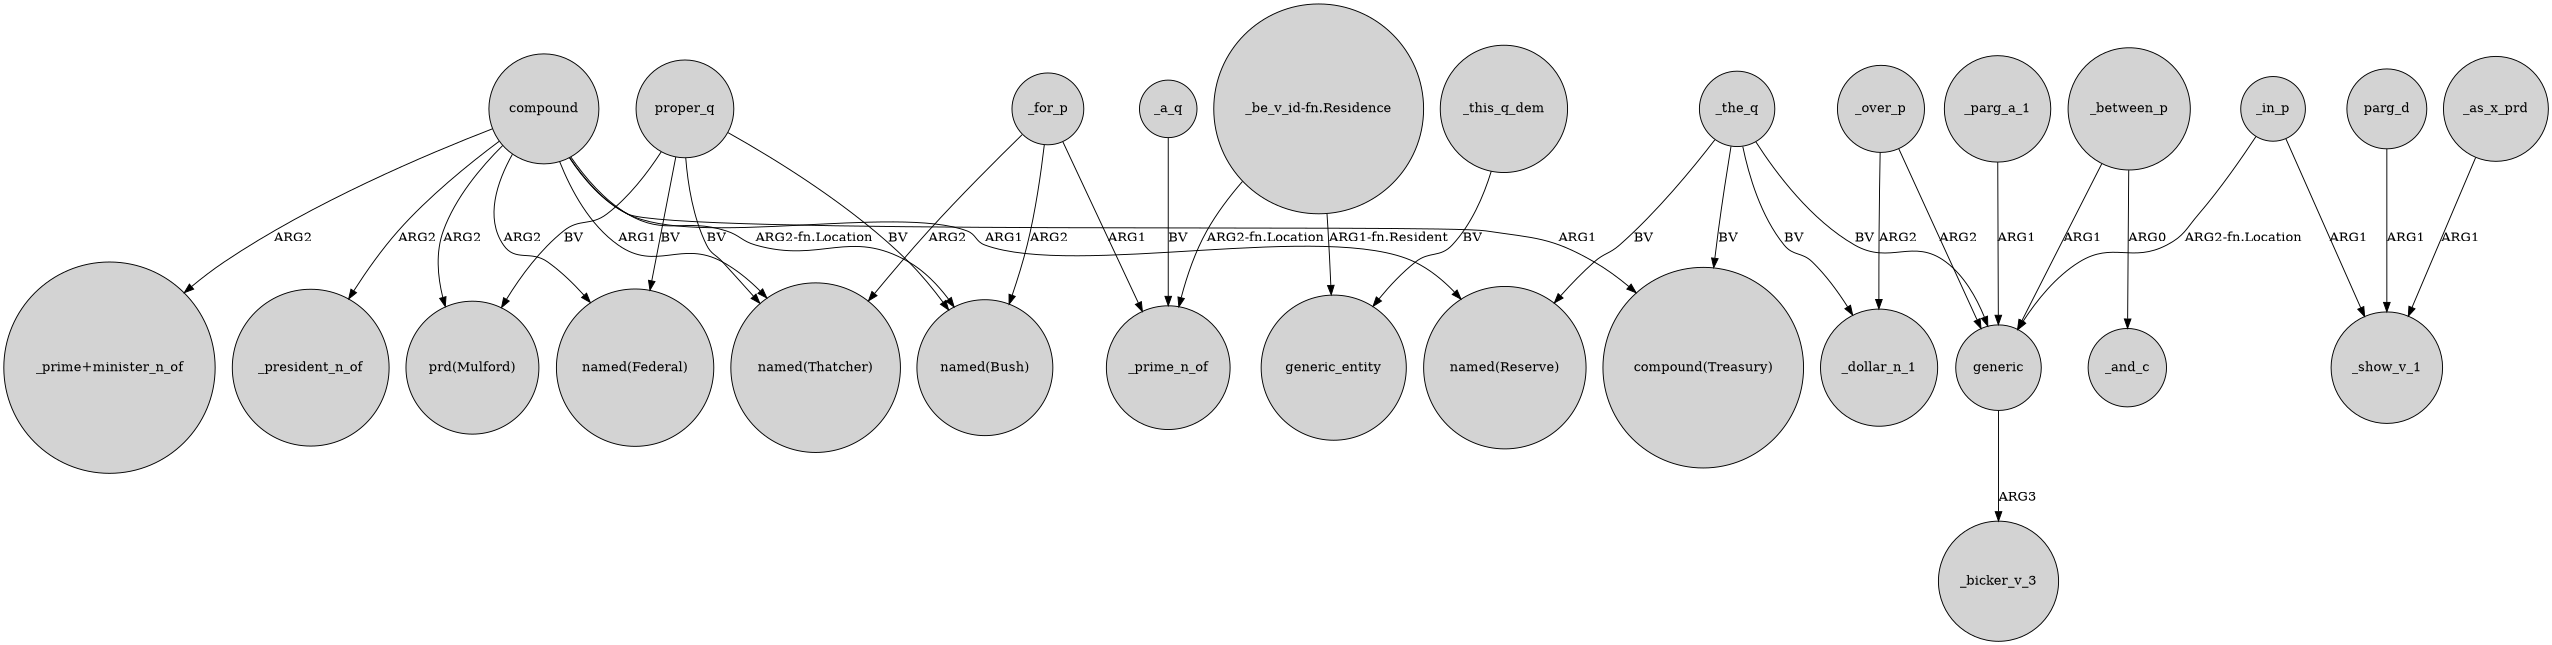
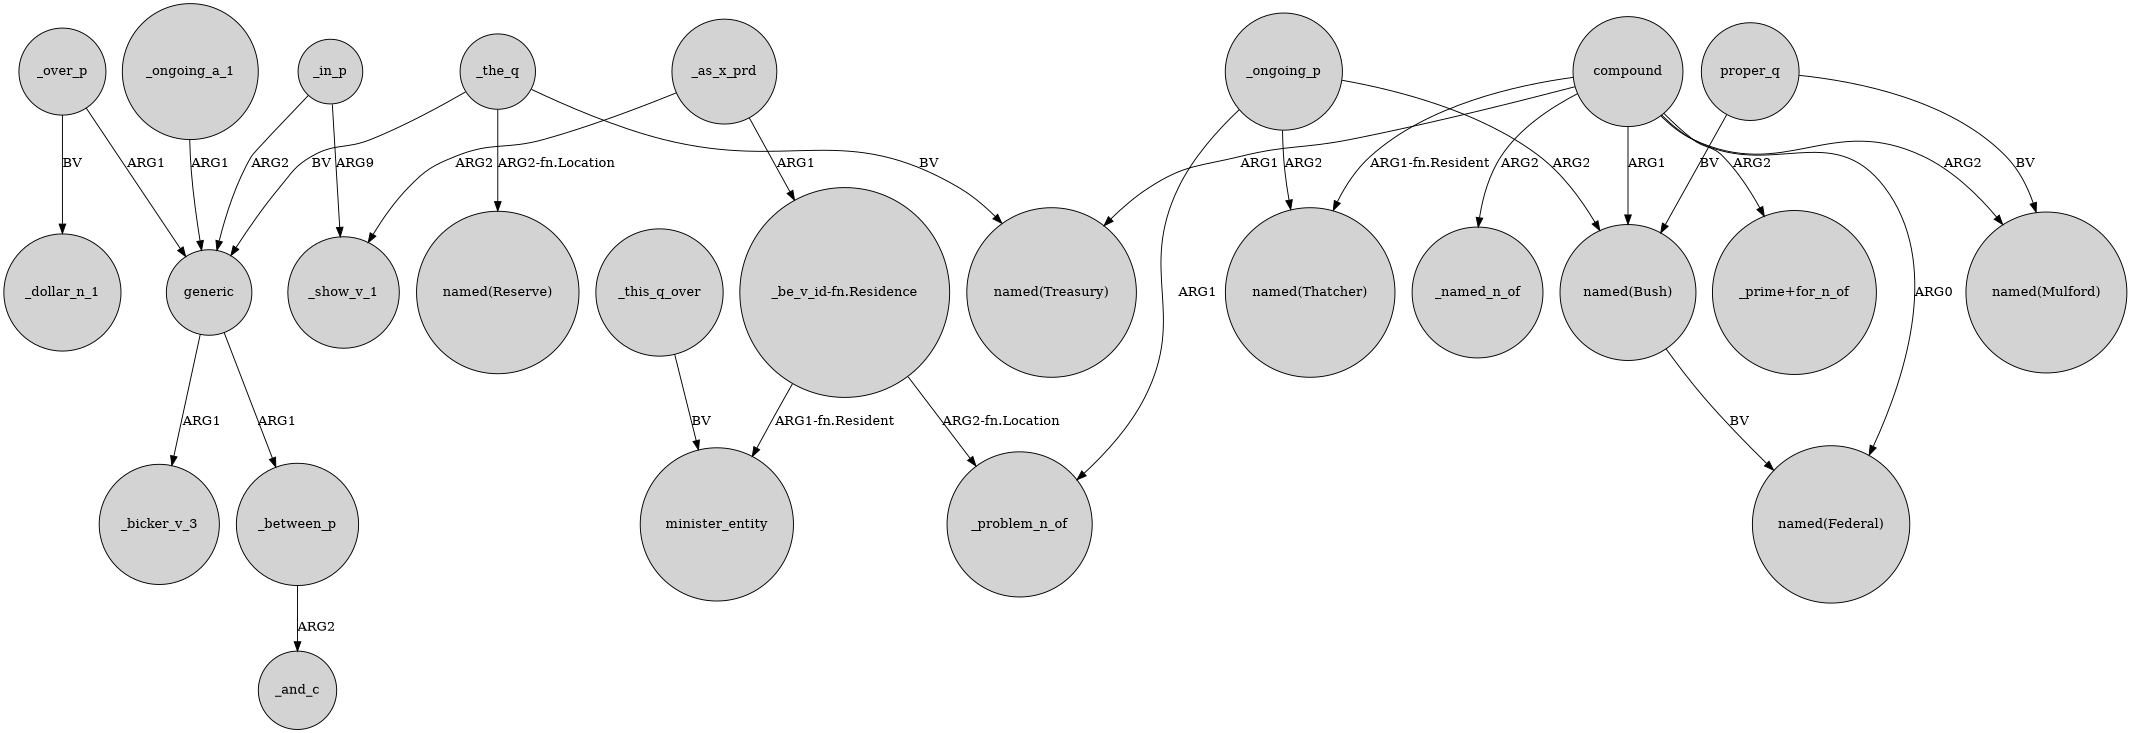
(1048, 109) -> (1284, 72)
(1168, 109) -> none
(1504, 109) -> (660, 293)
(1998, 109) -> (190, 72)
(2387, 109) -> none
none -> (772, 159)
(665, 213) -> (1714, 408)
(702, 236) -> none
(523, 238) -> (1934, 293)
(637, 238) -> (1430, 163)
(814, 238) -> (1647, 163)
(1644, 238) -> (557, 163)
(1779, 238) -> none
(1898, 238) -> (72, 163)
(1959, 238) -> (147, 163)
(2148, 238) -> (317, 627)
(2243, 238) -> (271, 163)
(2349, 238) -> (355, 163)
(2461, 238) -> (475, 163)
(2062, 242) -> (248, 395)
(1003, 249) -> none
(109, 368) -> (1794, 293)
(311, 368) -> (1478, 293)
(472, 368) -> (2046, 293)
(1168, 368) -> (1020, 524)
(1334, 368) -> (717, 524)
(1703, 368) -> (1052, 293)
(2018, 497) -> (202, 422)
